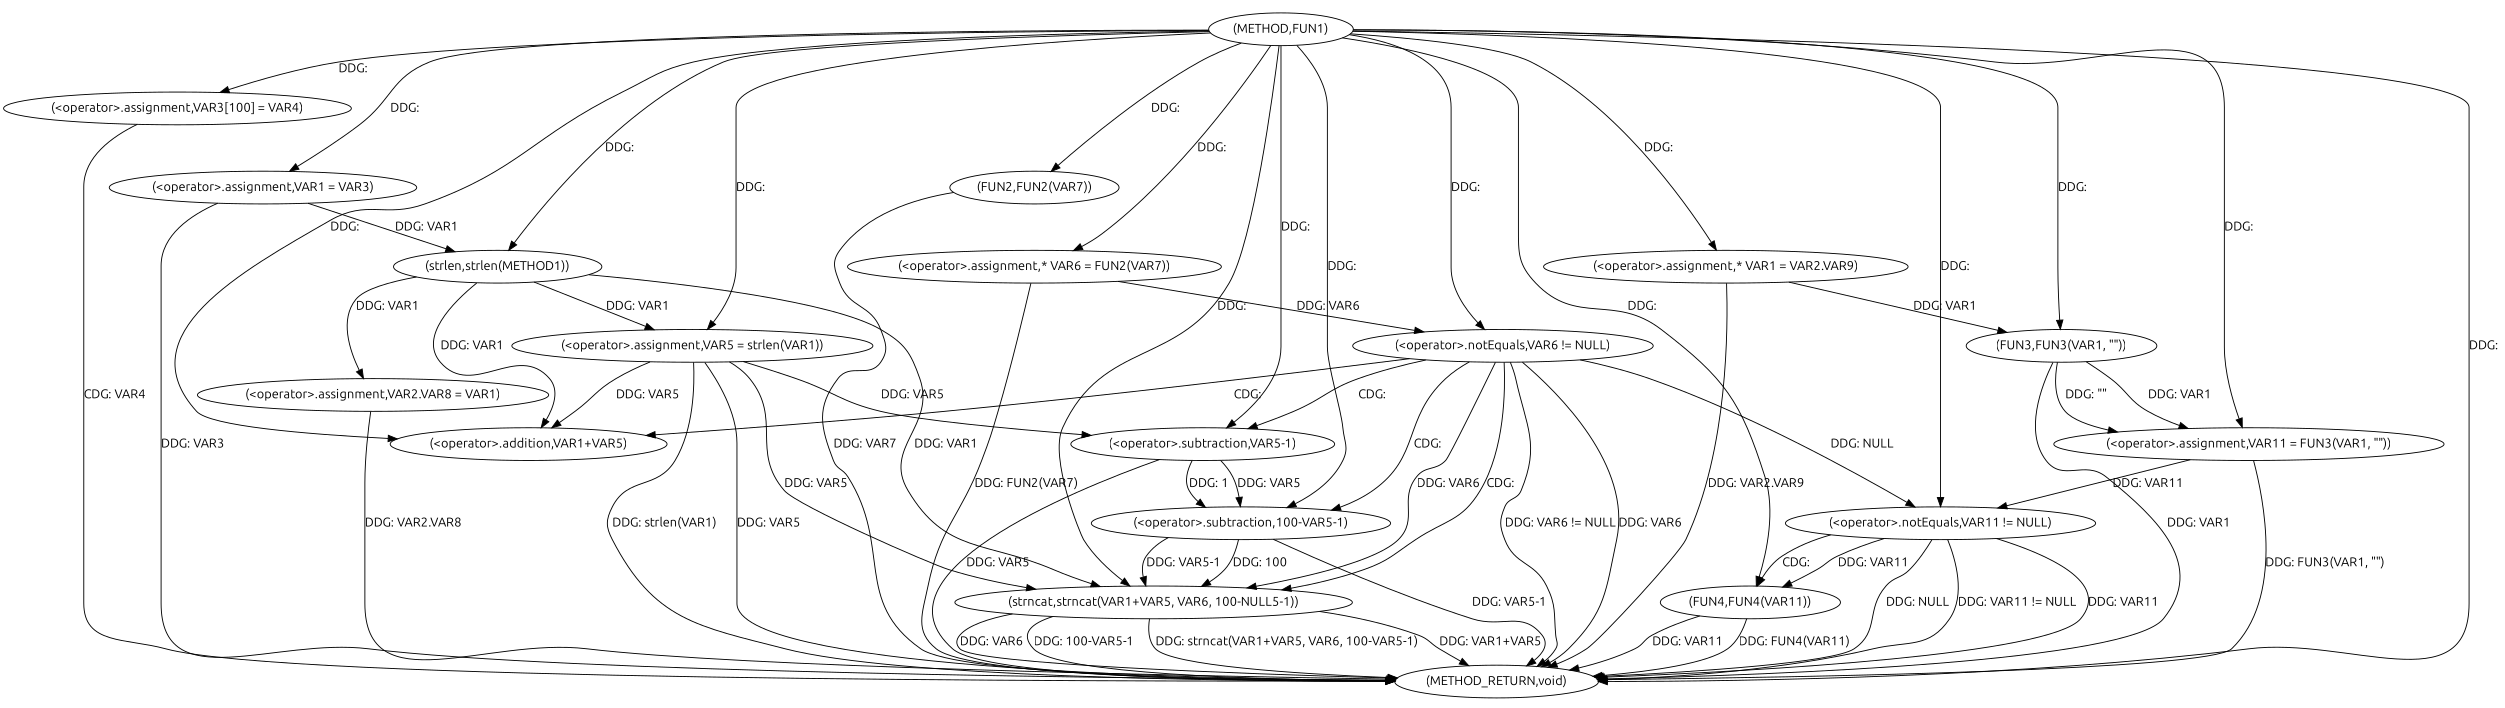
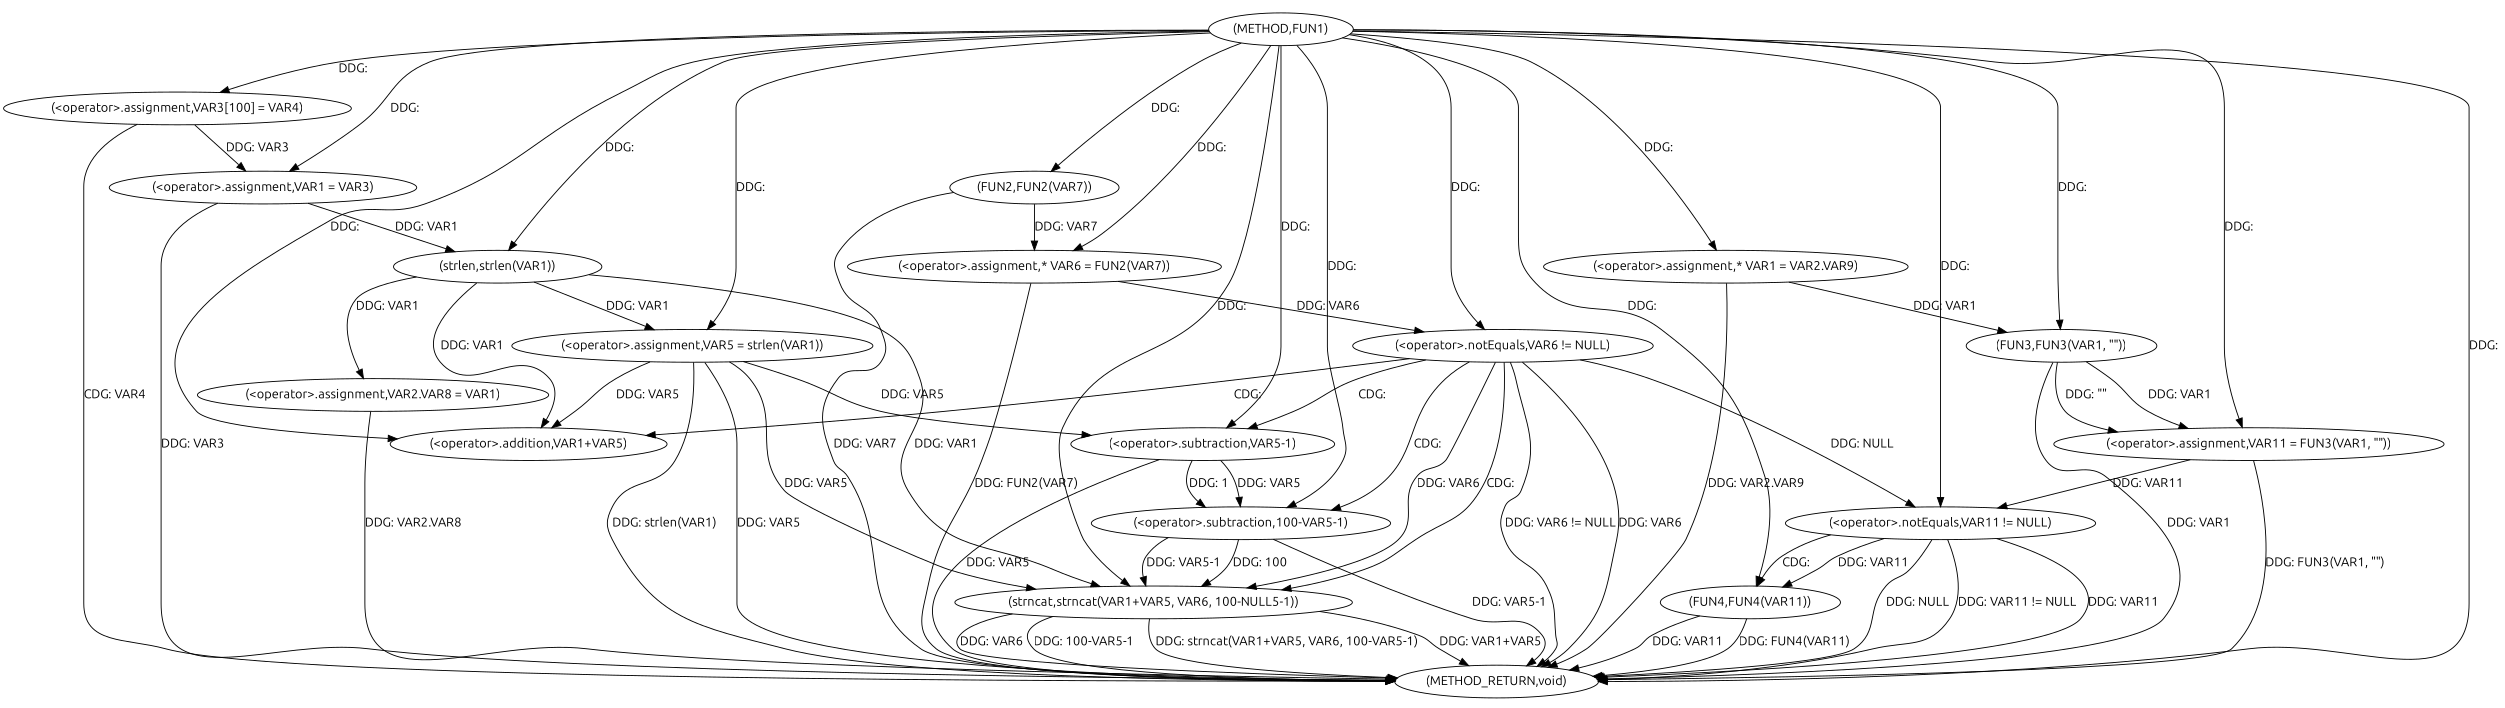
none -> (217, 145)
none -> (1034, 223)
(498, 267) -> (498, 267)
